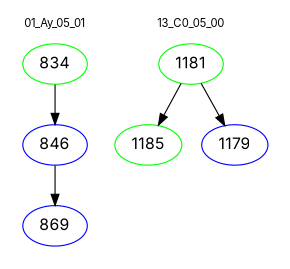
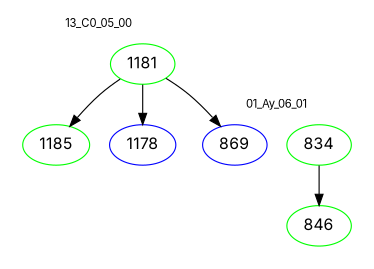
(55, 24) -> (277, 105)
(55, 145) -> (319, 226)
(235, 145) -> (143, 145)
(55, 180) -> (201, 105)
